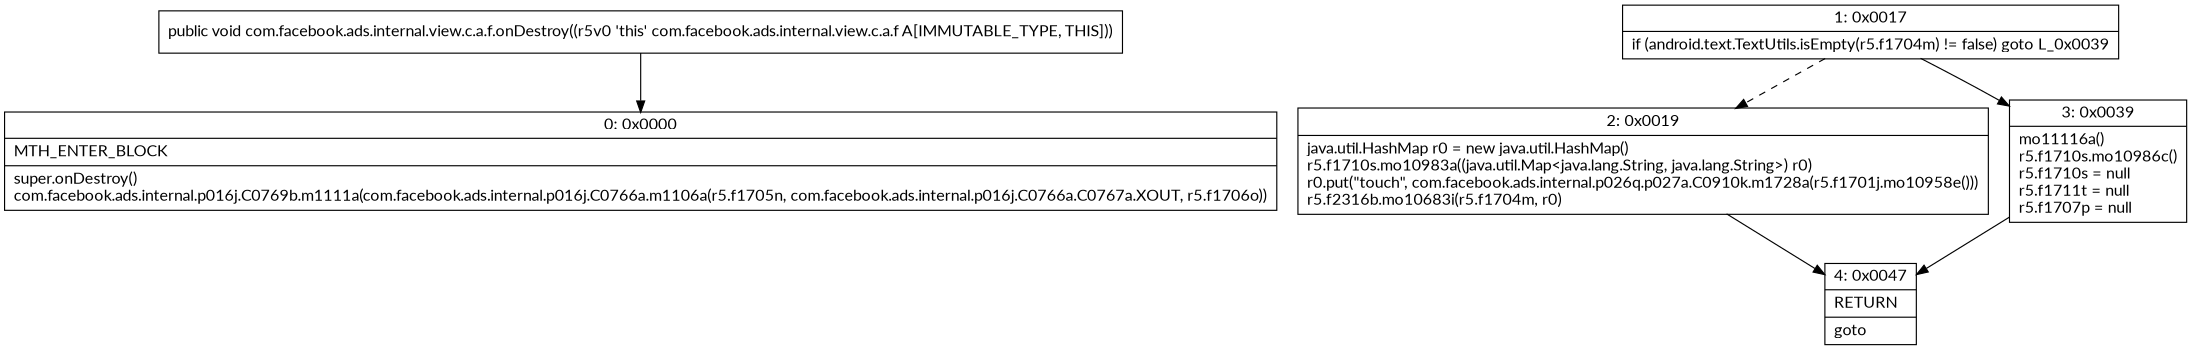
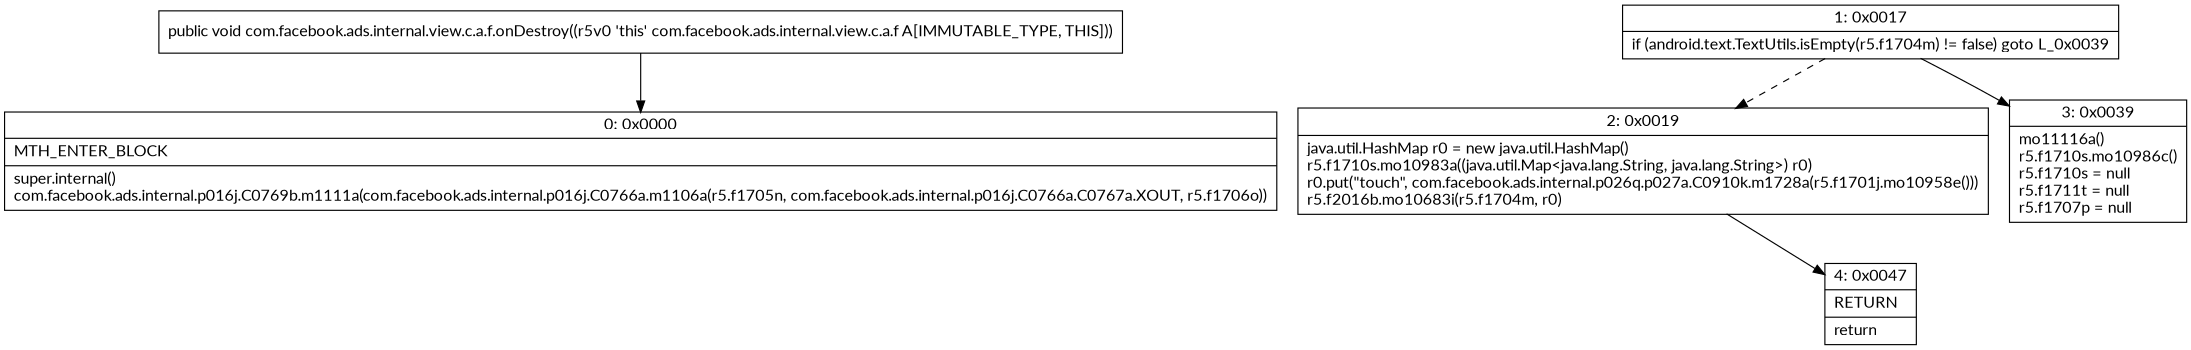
(76, 179) -> (65, 179)
(1435, 200) -> (1435, 200)
(1968, 243) -> none
(1851, 330) -> (1856, 330)
